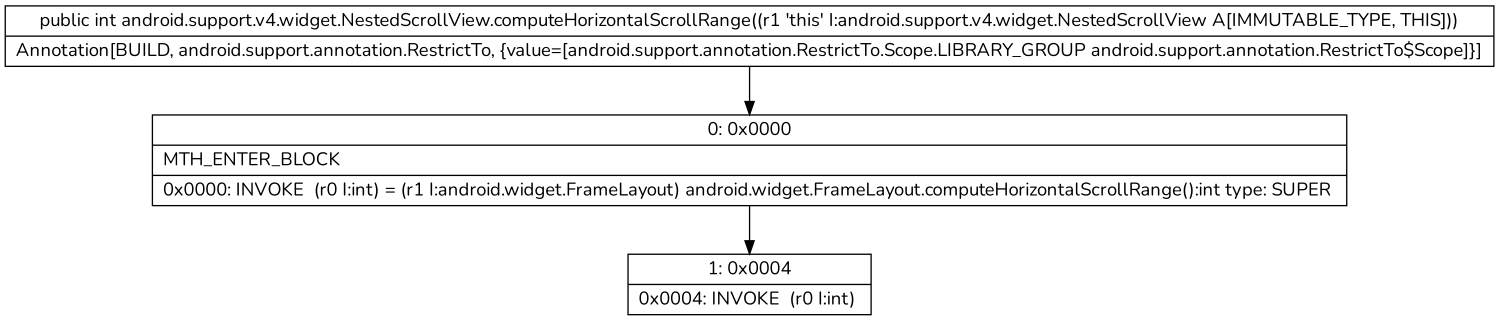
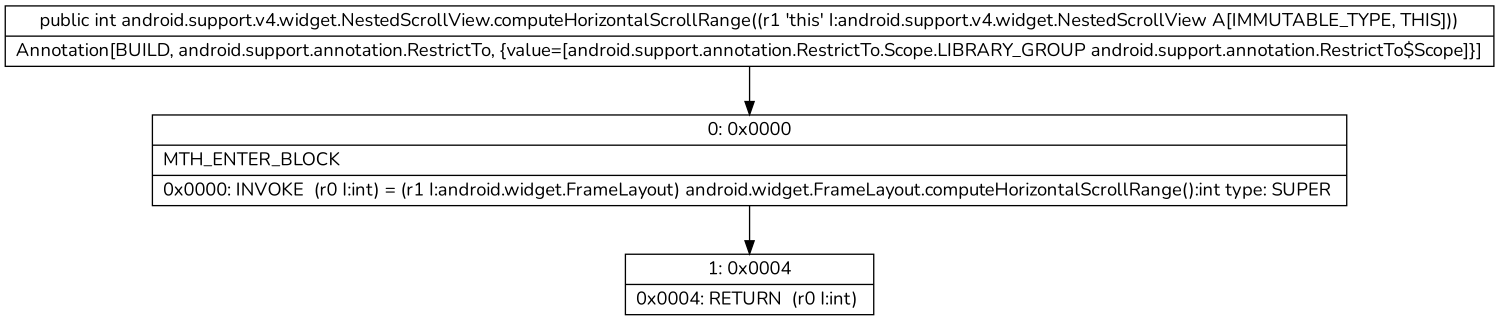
(750, 299) -> (750, 299)
